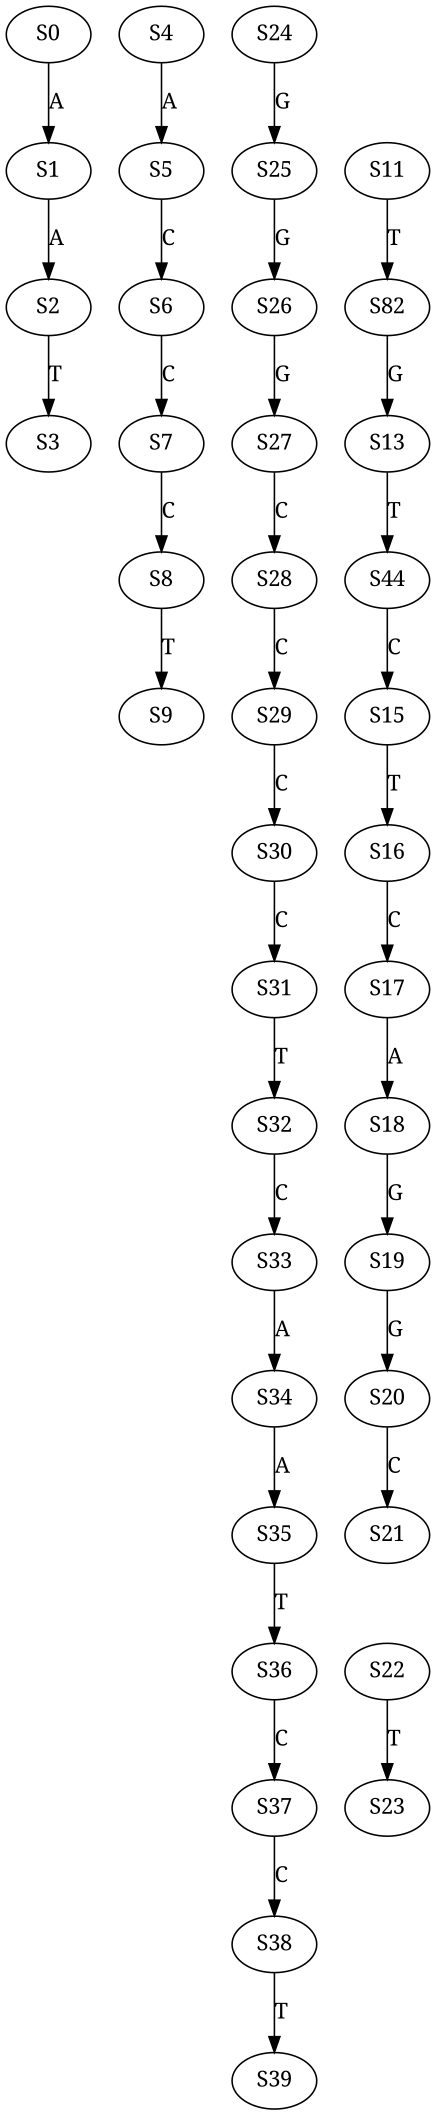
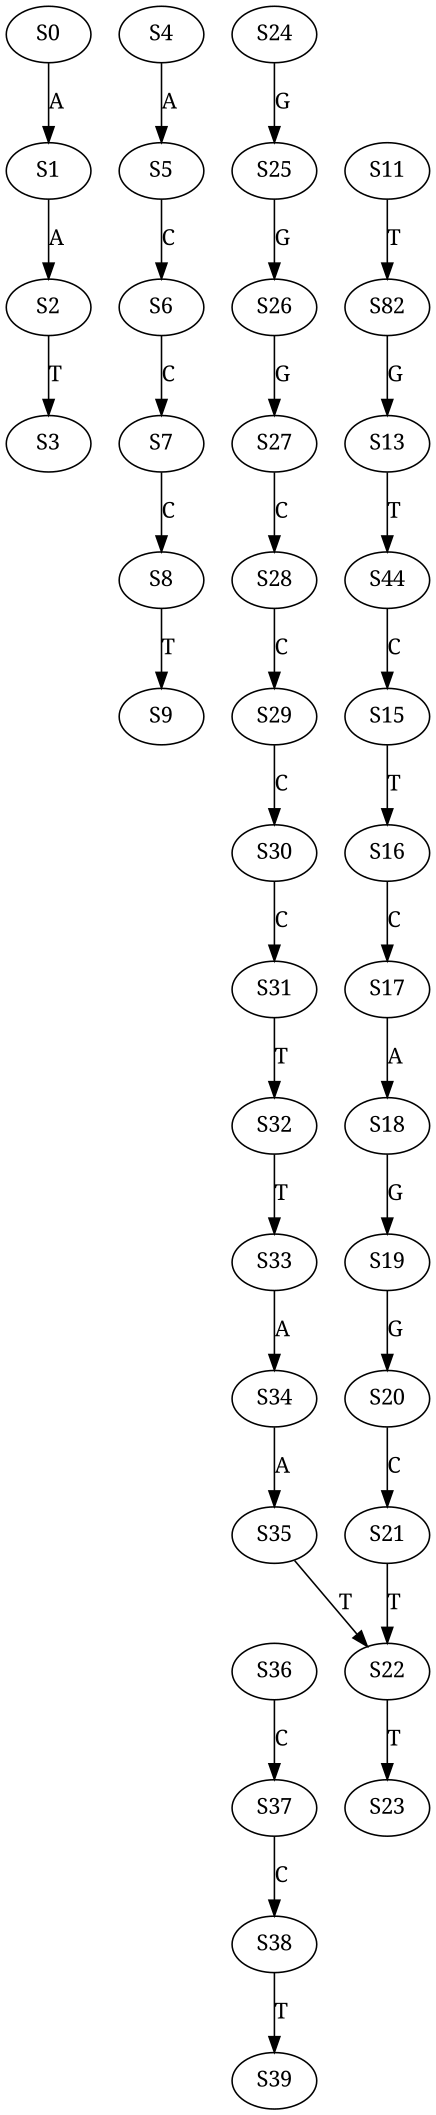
(281, 1194) -> (281, 1194)
(274, 1595) -> (326, 1597)
none -> (387, 1595)
